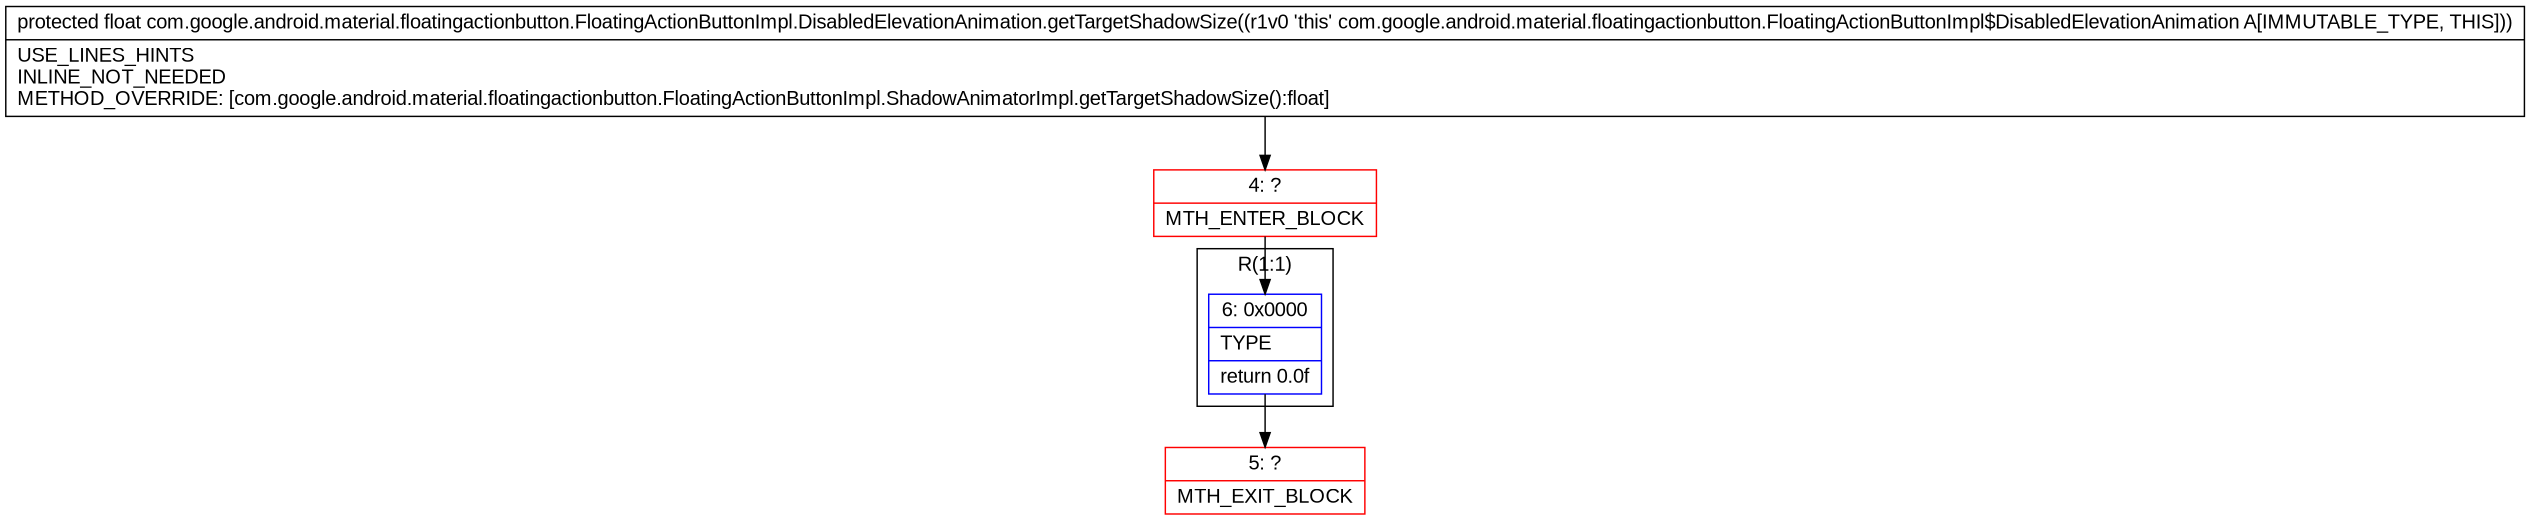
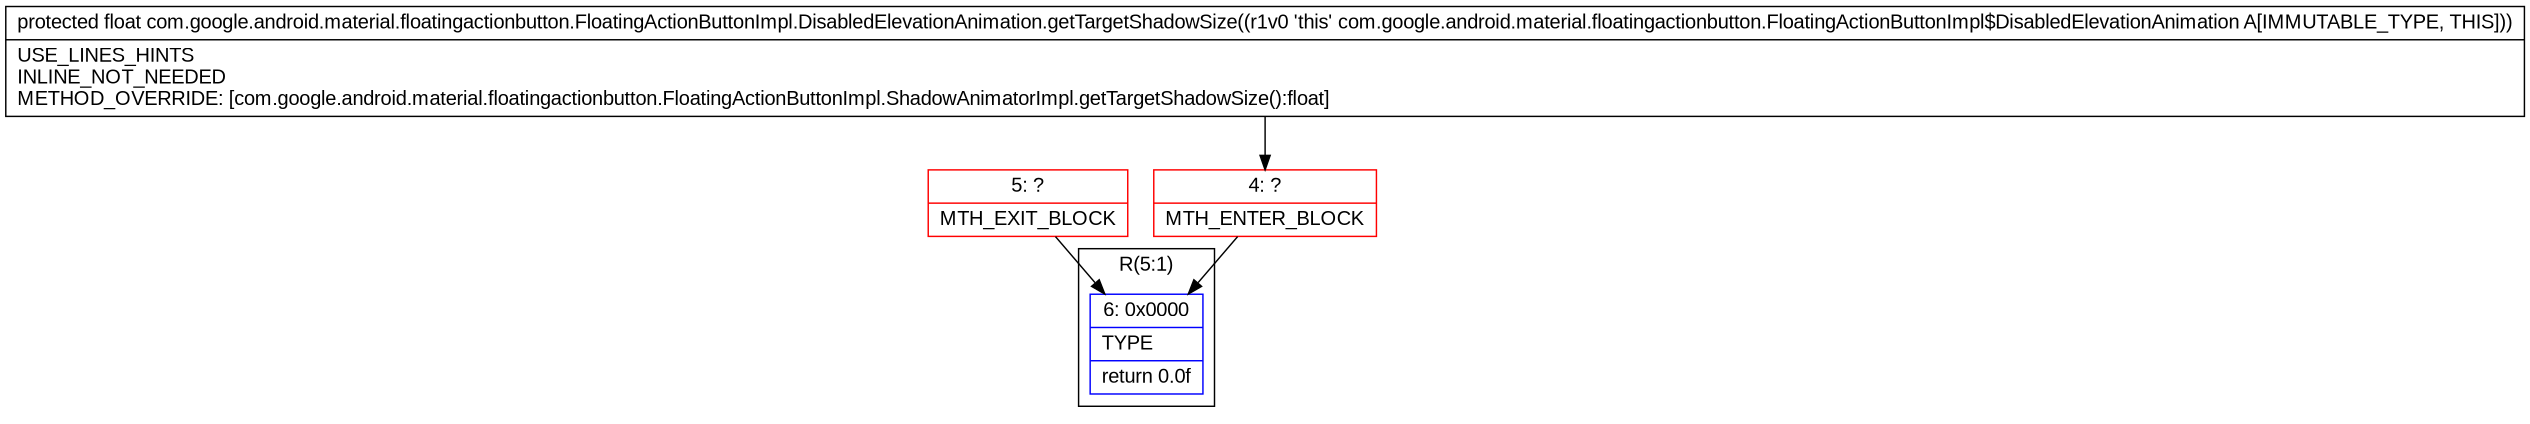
(1265, 265) -> (1147, 265)
(1265, 415) -> (1069, 253)
